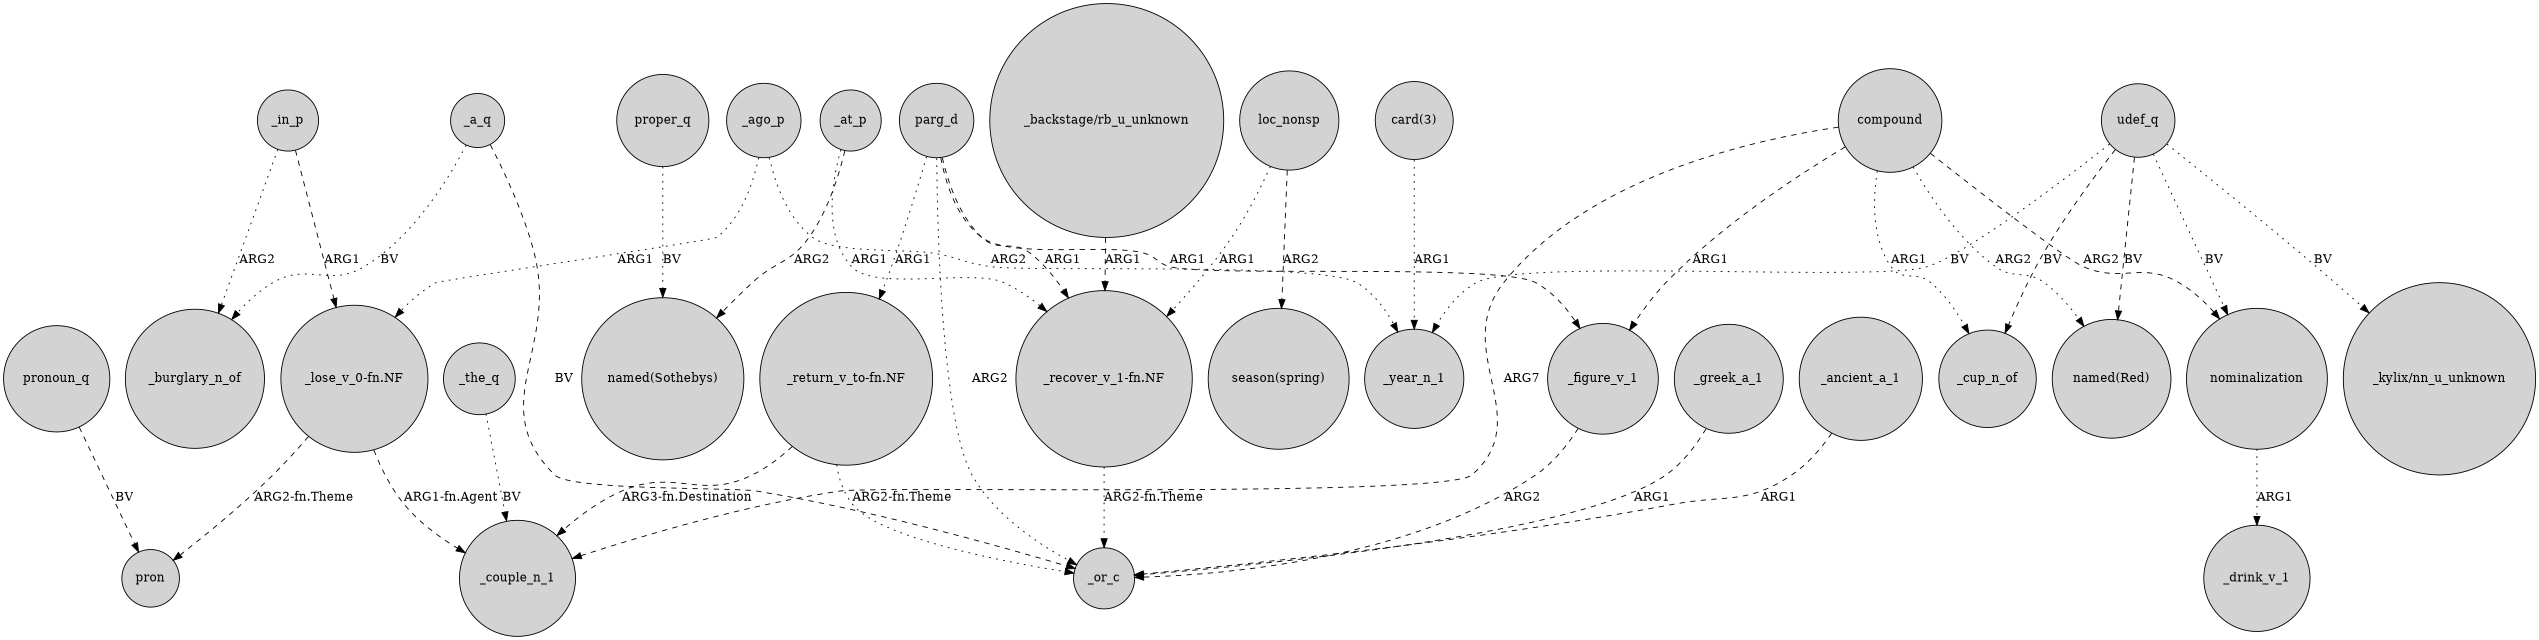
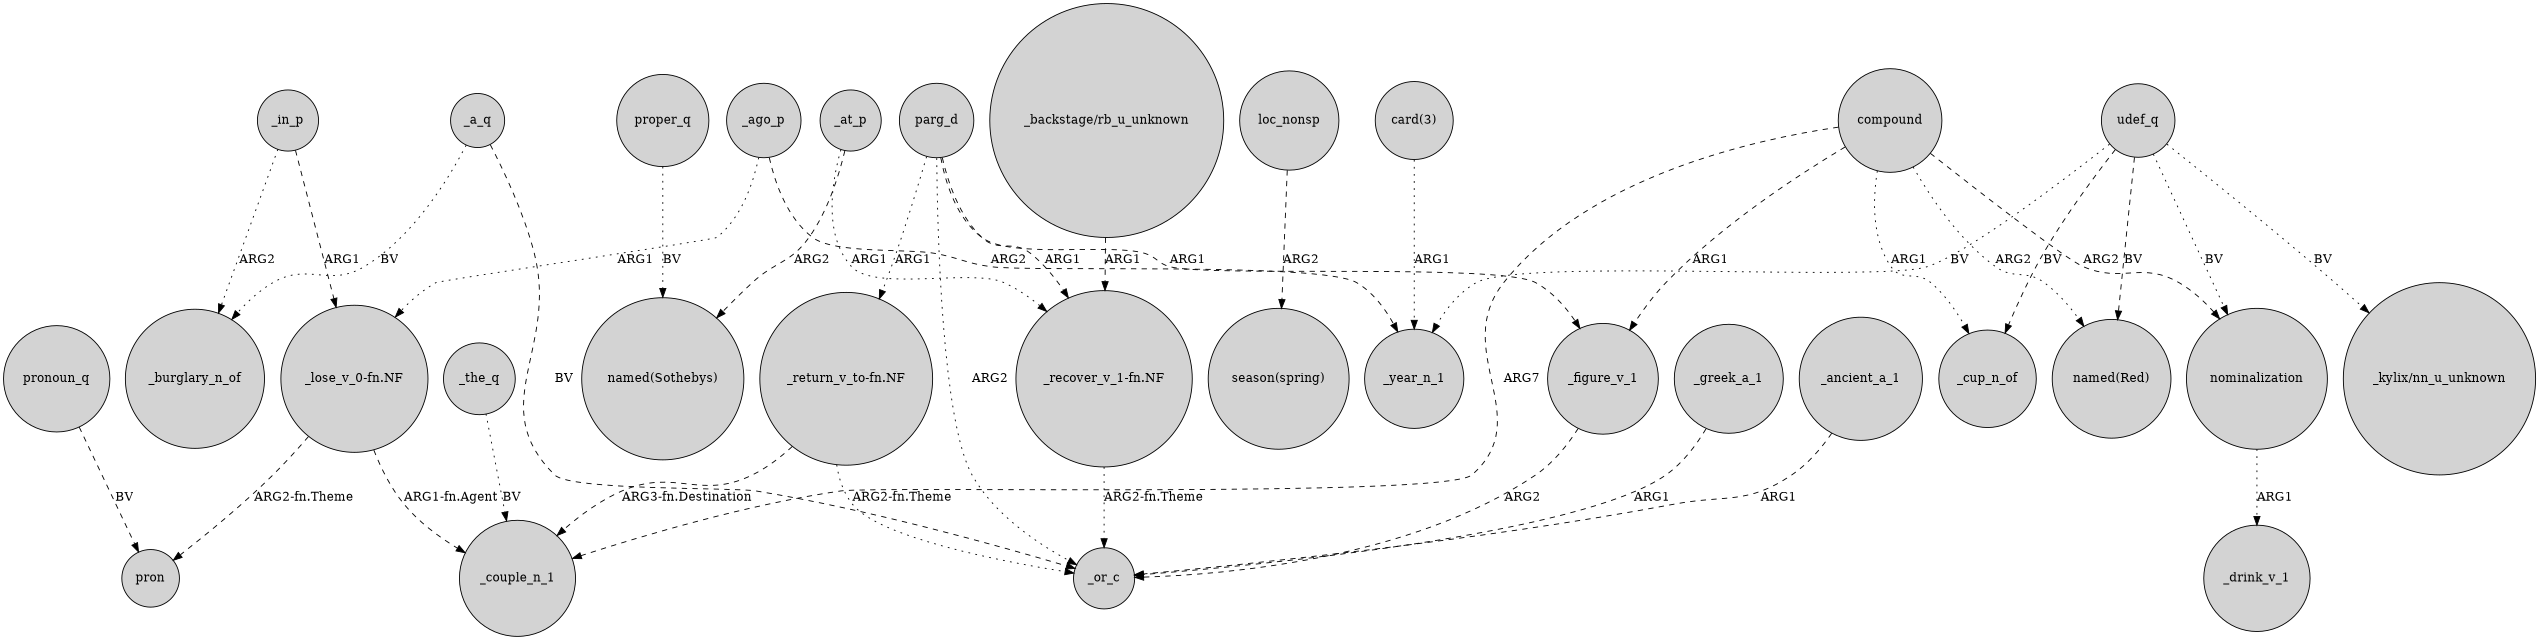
(1228, 242) -> none
(1065, 269) -> (1065, 269)
